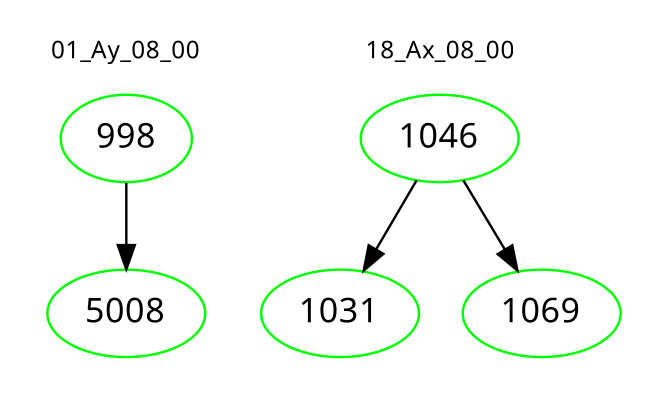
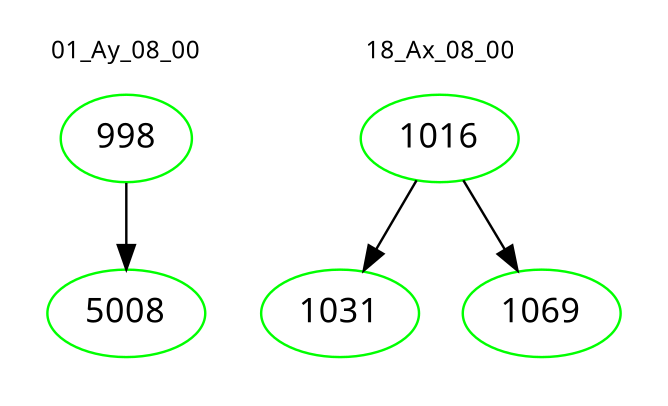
(440, 138) -> (440, 138)
